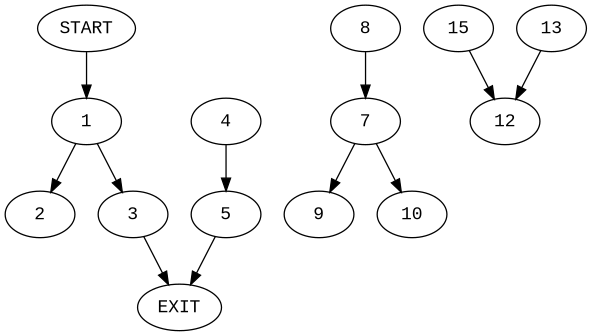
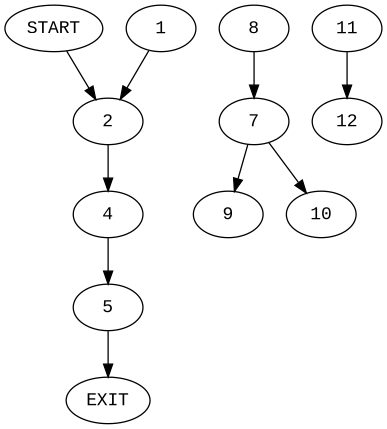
(459, 28) -> (347, 28)
(552, 28) -> none
(87, 69) -> (78, 70)
none -> (108, 162)
(133, 214) -> none
